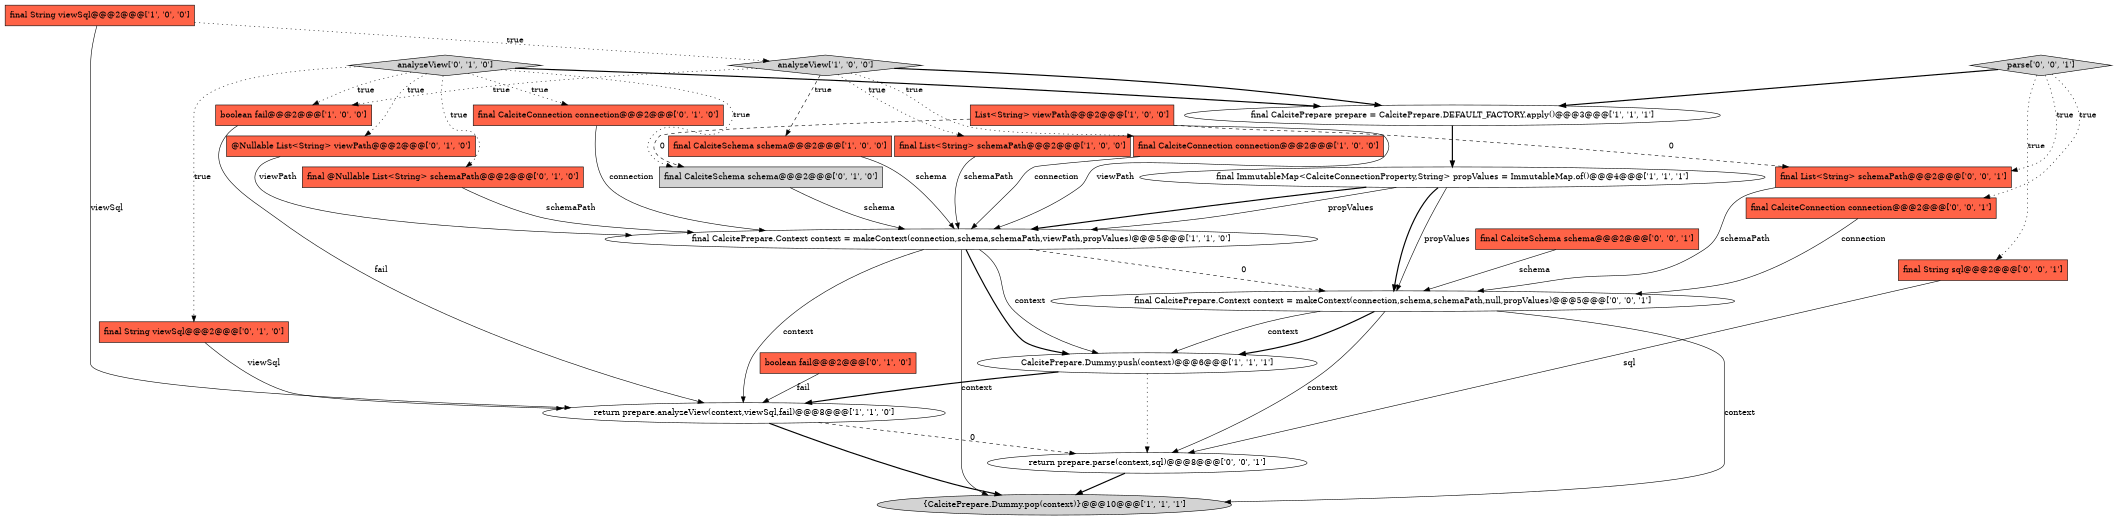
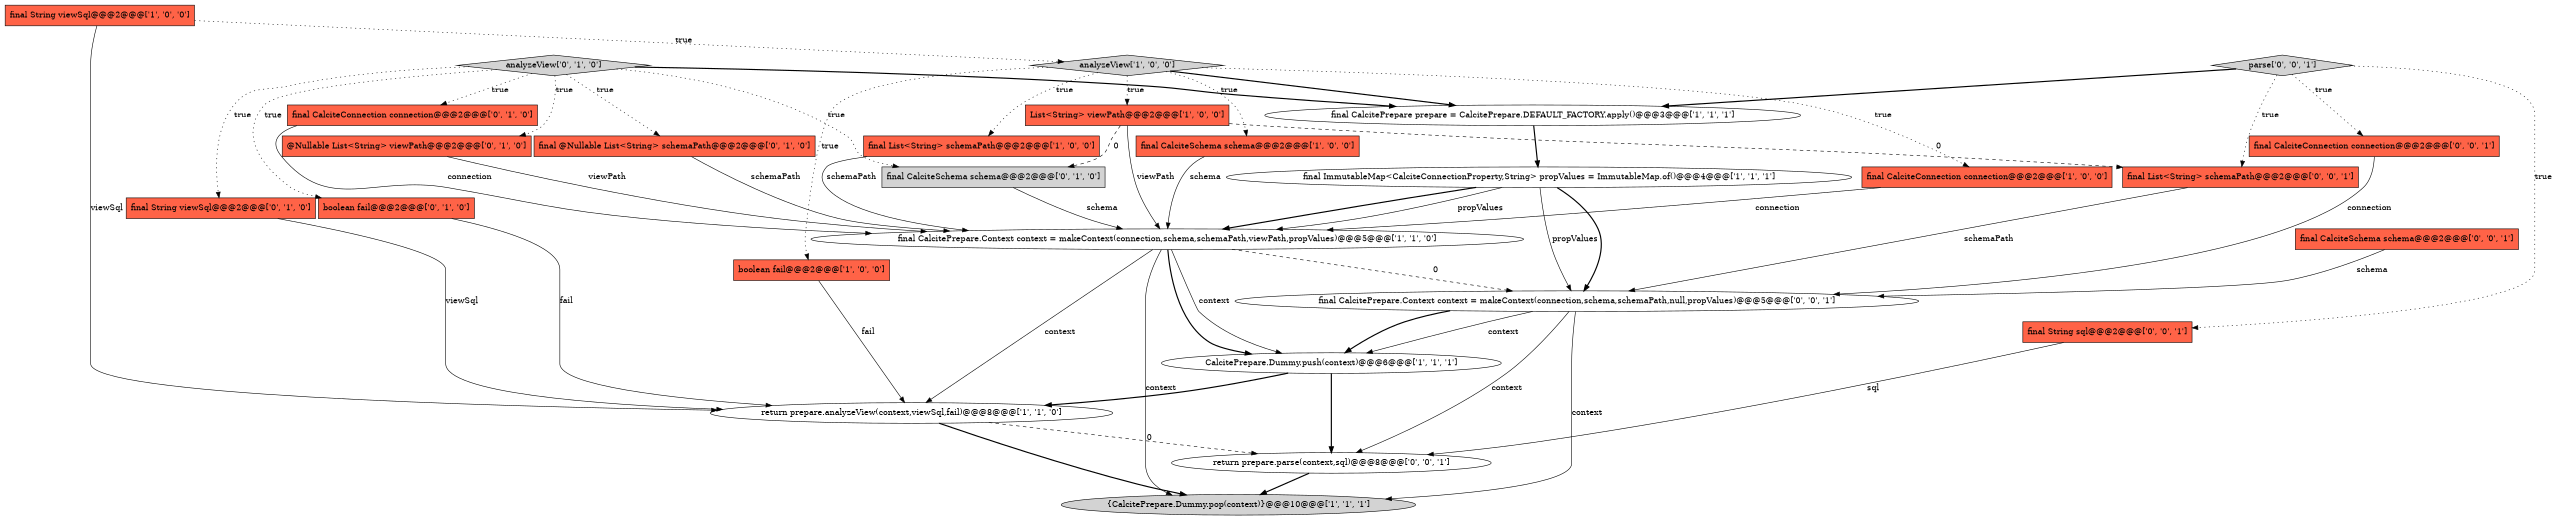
(363, 84) -> (317, 89)
none -> (1127, 89)
(804, 103) -> (1212, 89)
(1147, 410) -> (1331, 410)
